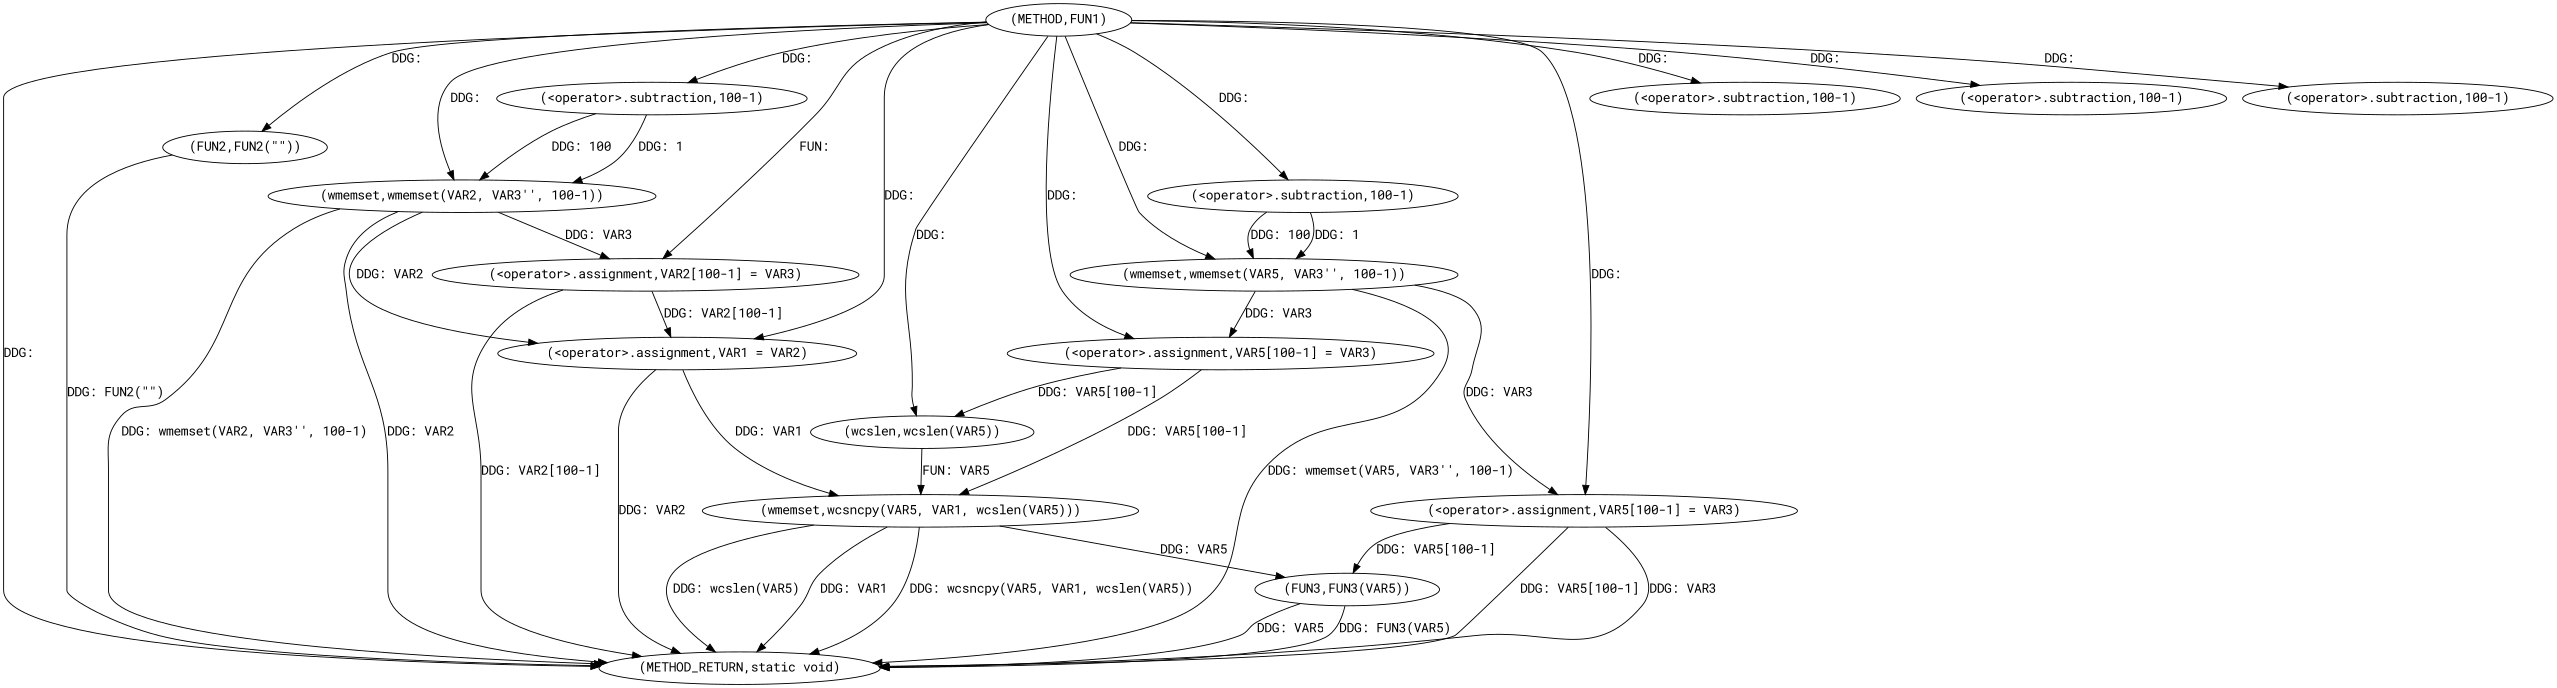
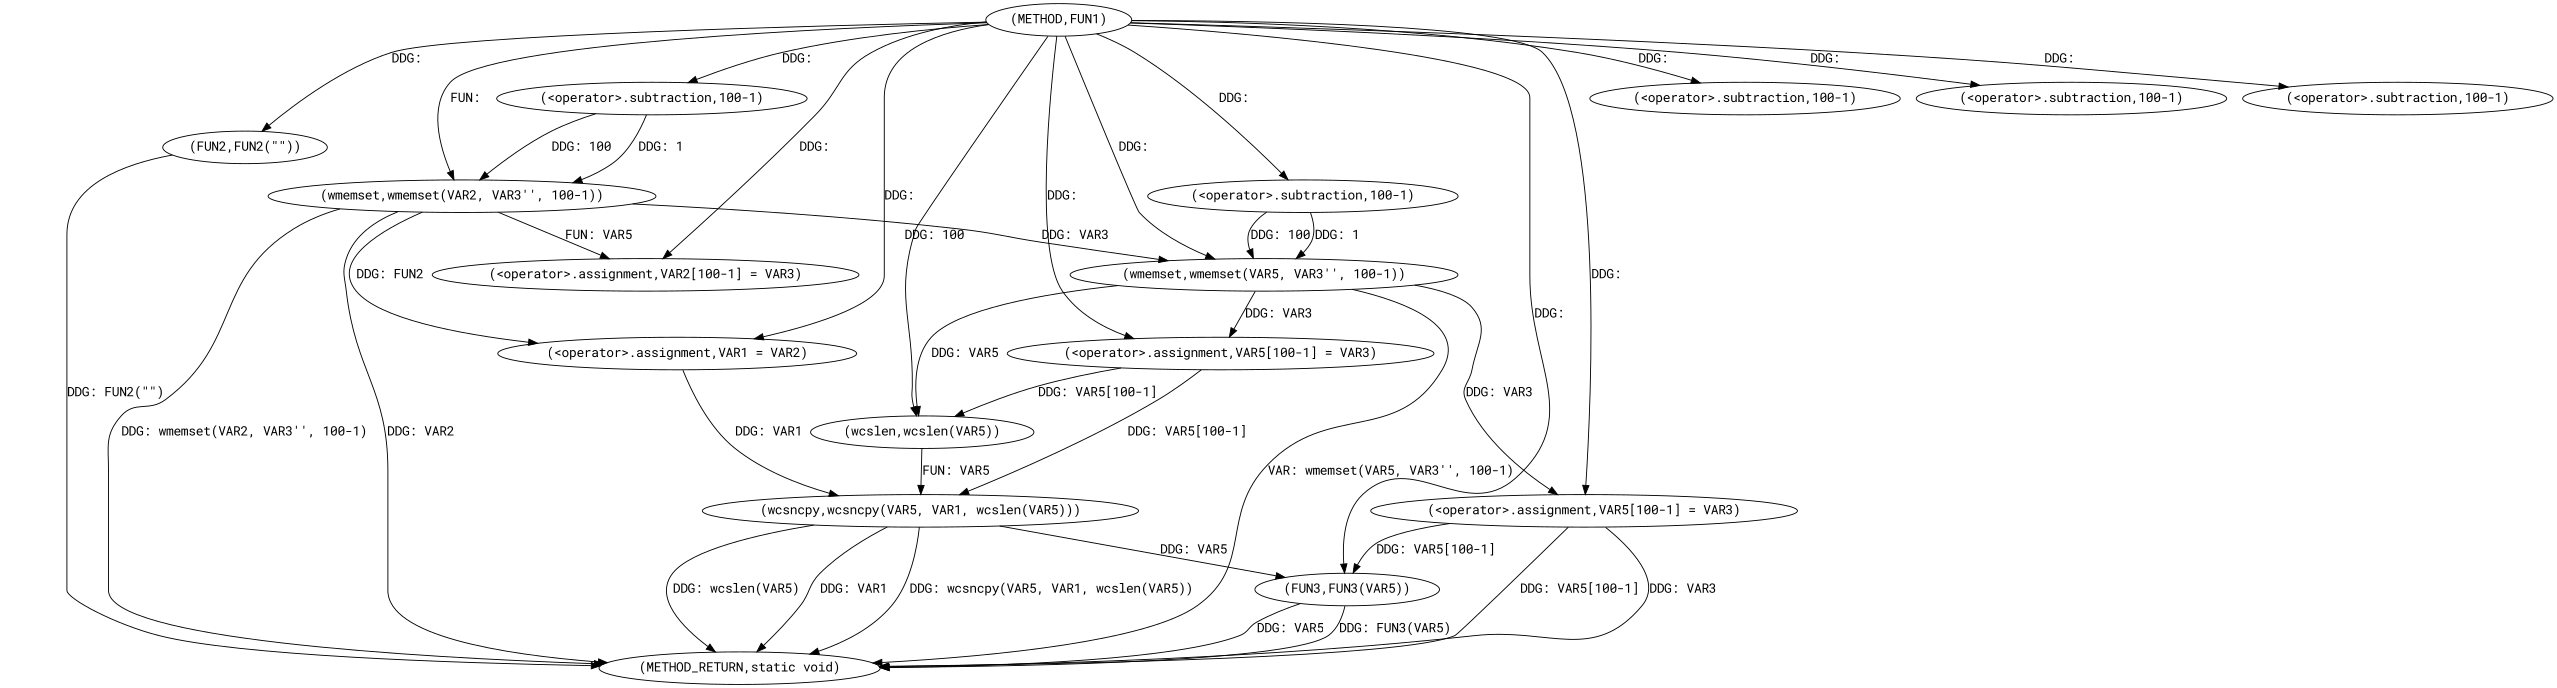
(469, 99) -> (469, 99)
(818, 147) -> (818, 147)
(4, 150) -> (1530, 205)
none -> (897, 223)
(599, 236) -> (599, 236)
(935, 236) -> (935, 236)
(390, 275) -> (390, 275)
(660, 310) -> none
none -> (986, 310)
(1391, 472) -> (1391, 472)
(481, 503) -> none
(920, 511) -> (920, 511)
(618, 516) -> none
